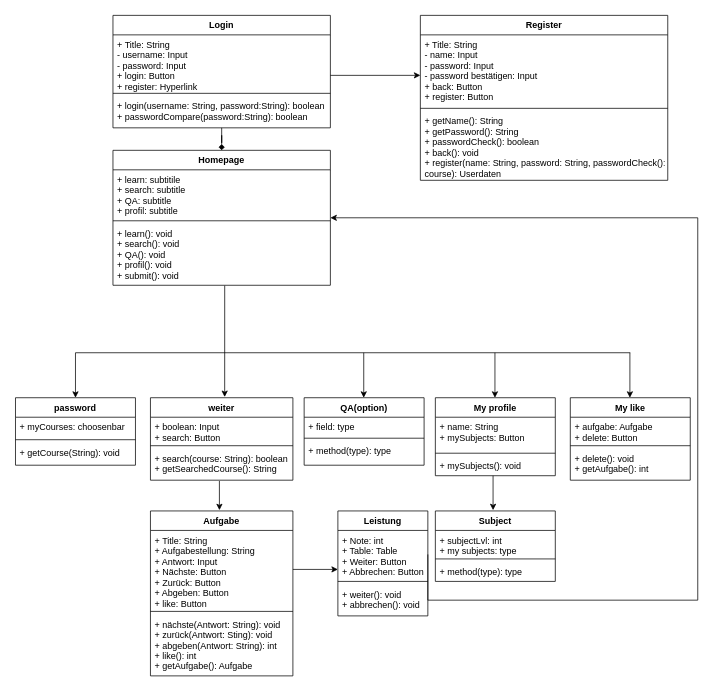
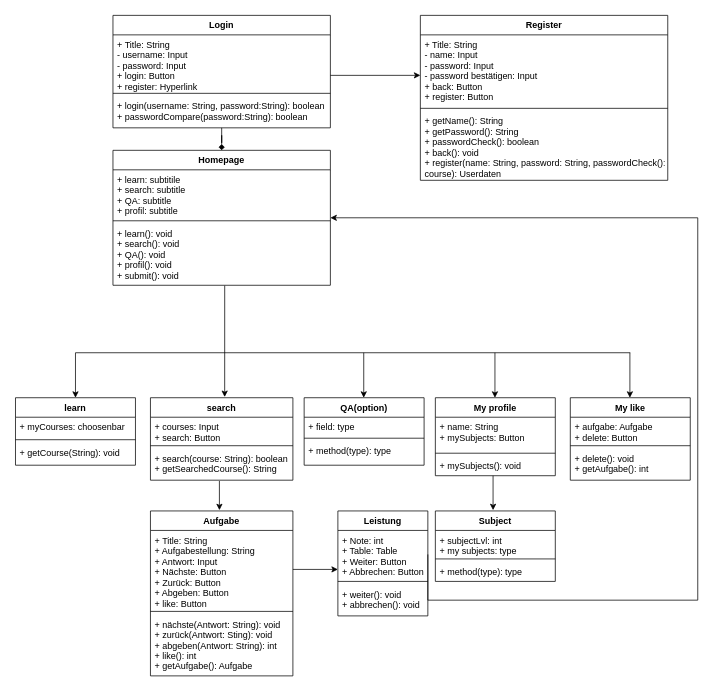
(75, 408) -> (75, 408)
(221, 408) -> (221, 408)
(190, 428) -> (191, 428)
